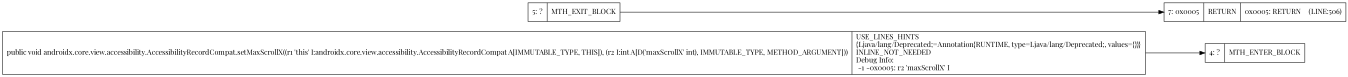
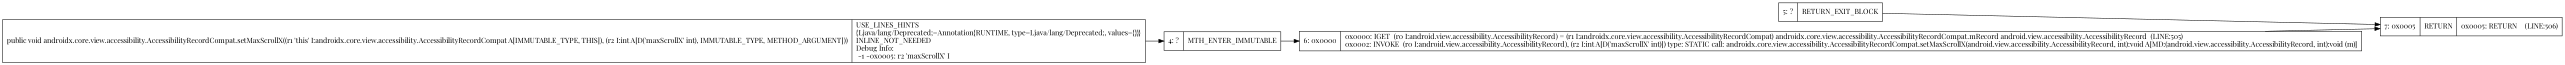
(584, 12) -> (1840, 12)
none -> (1831, 41)
(1265, 53) -> (1232, 41)
